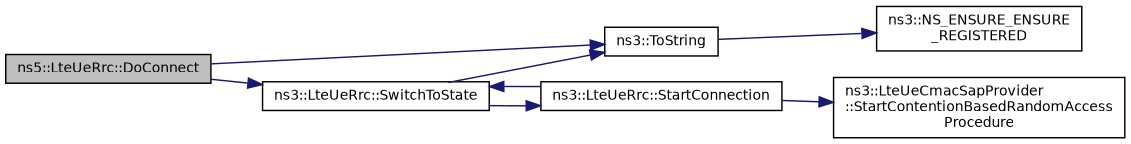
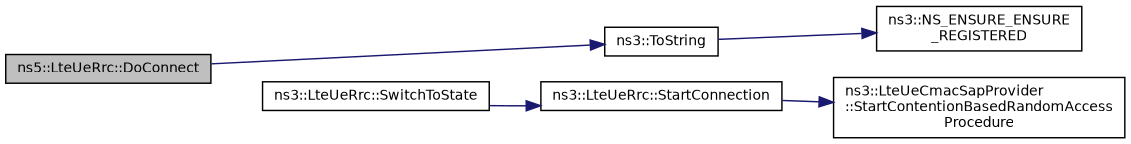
(519, 69) -> none
(229, 81) -> none
(522, 86) -> none
